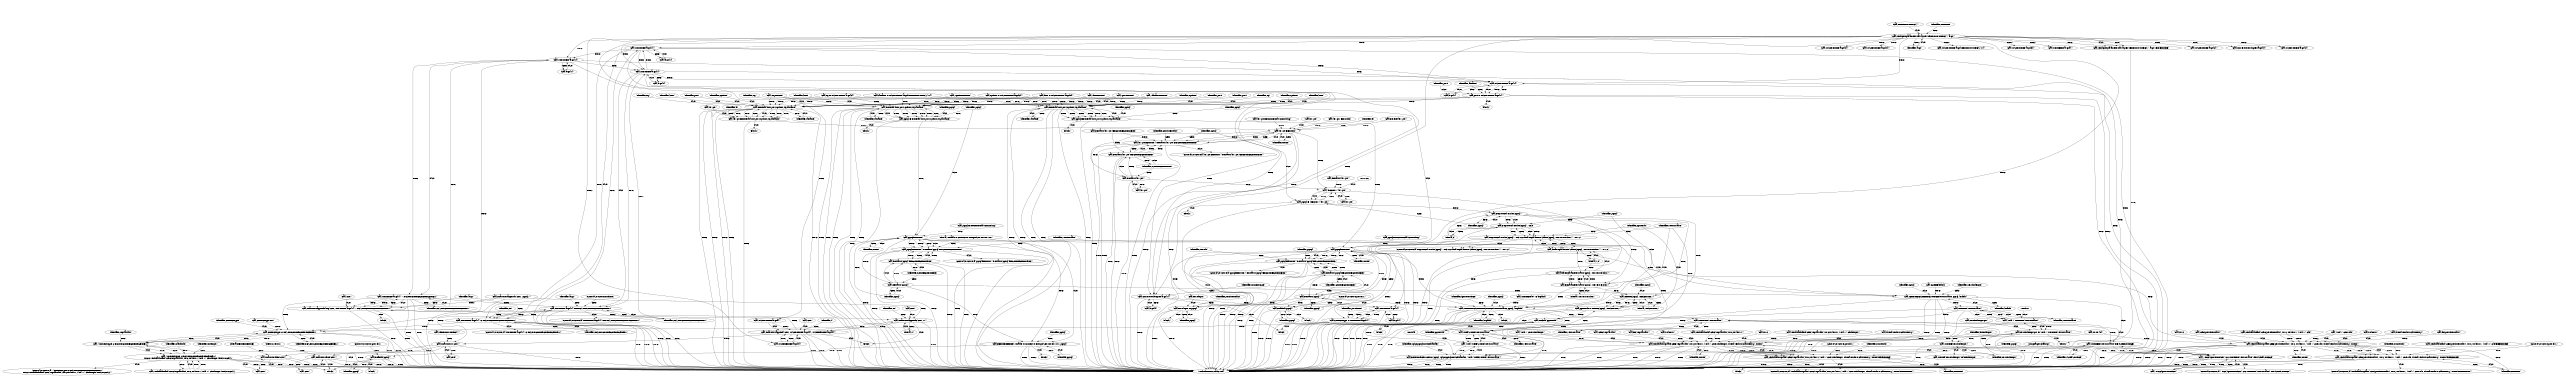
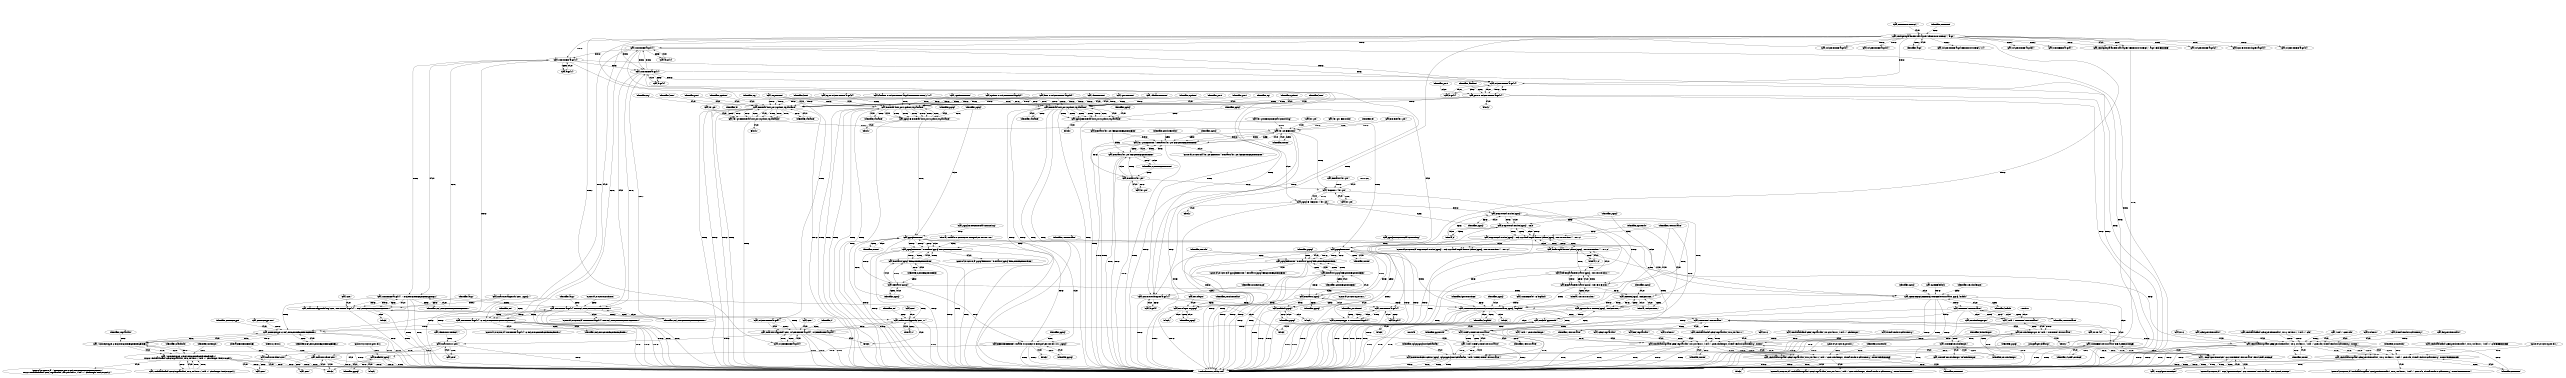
(1326, 197) -> none
(1208, 285) -> (1208, 285)
